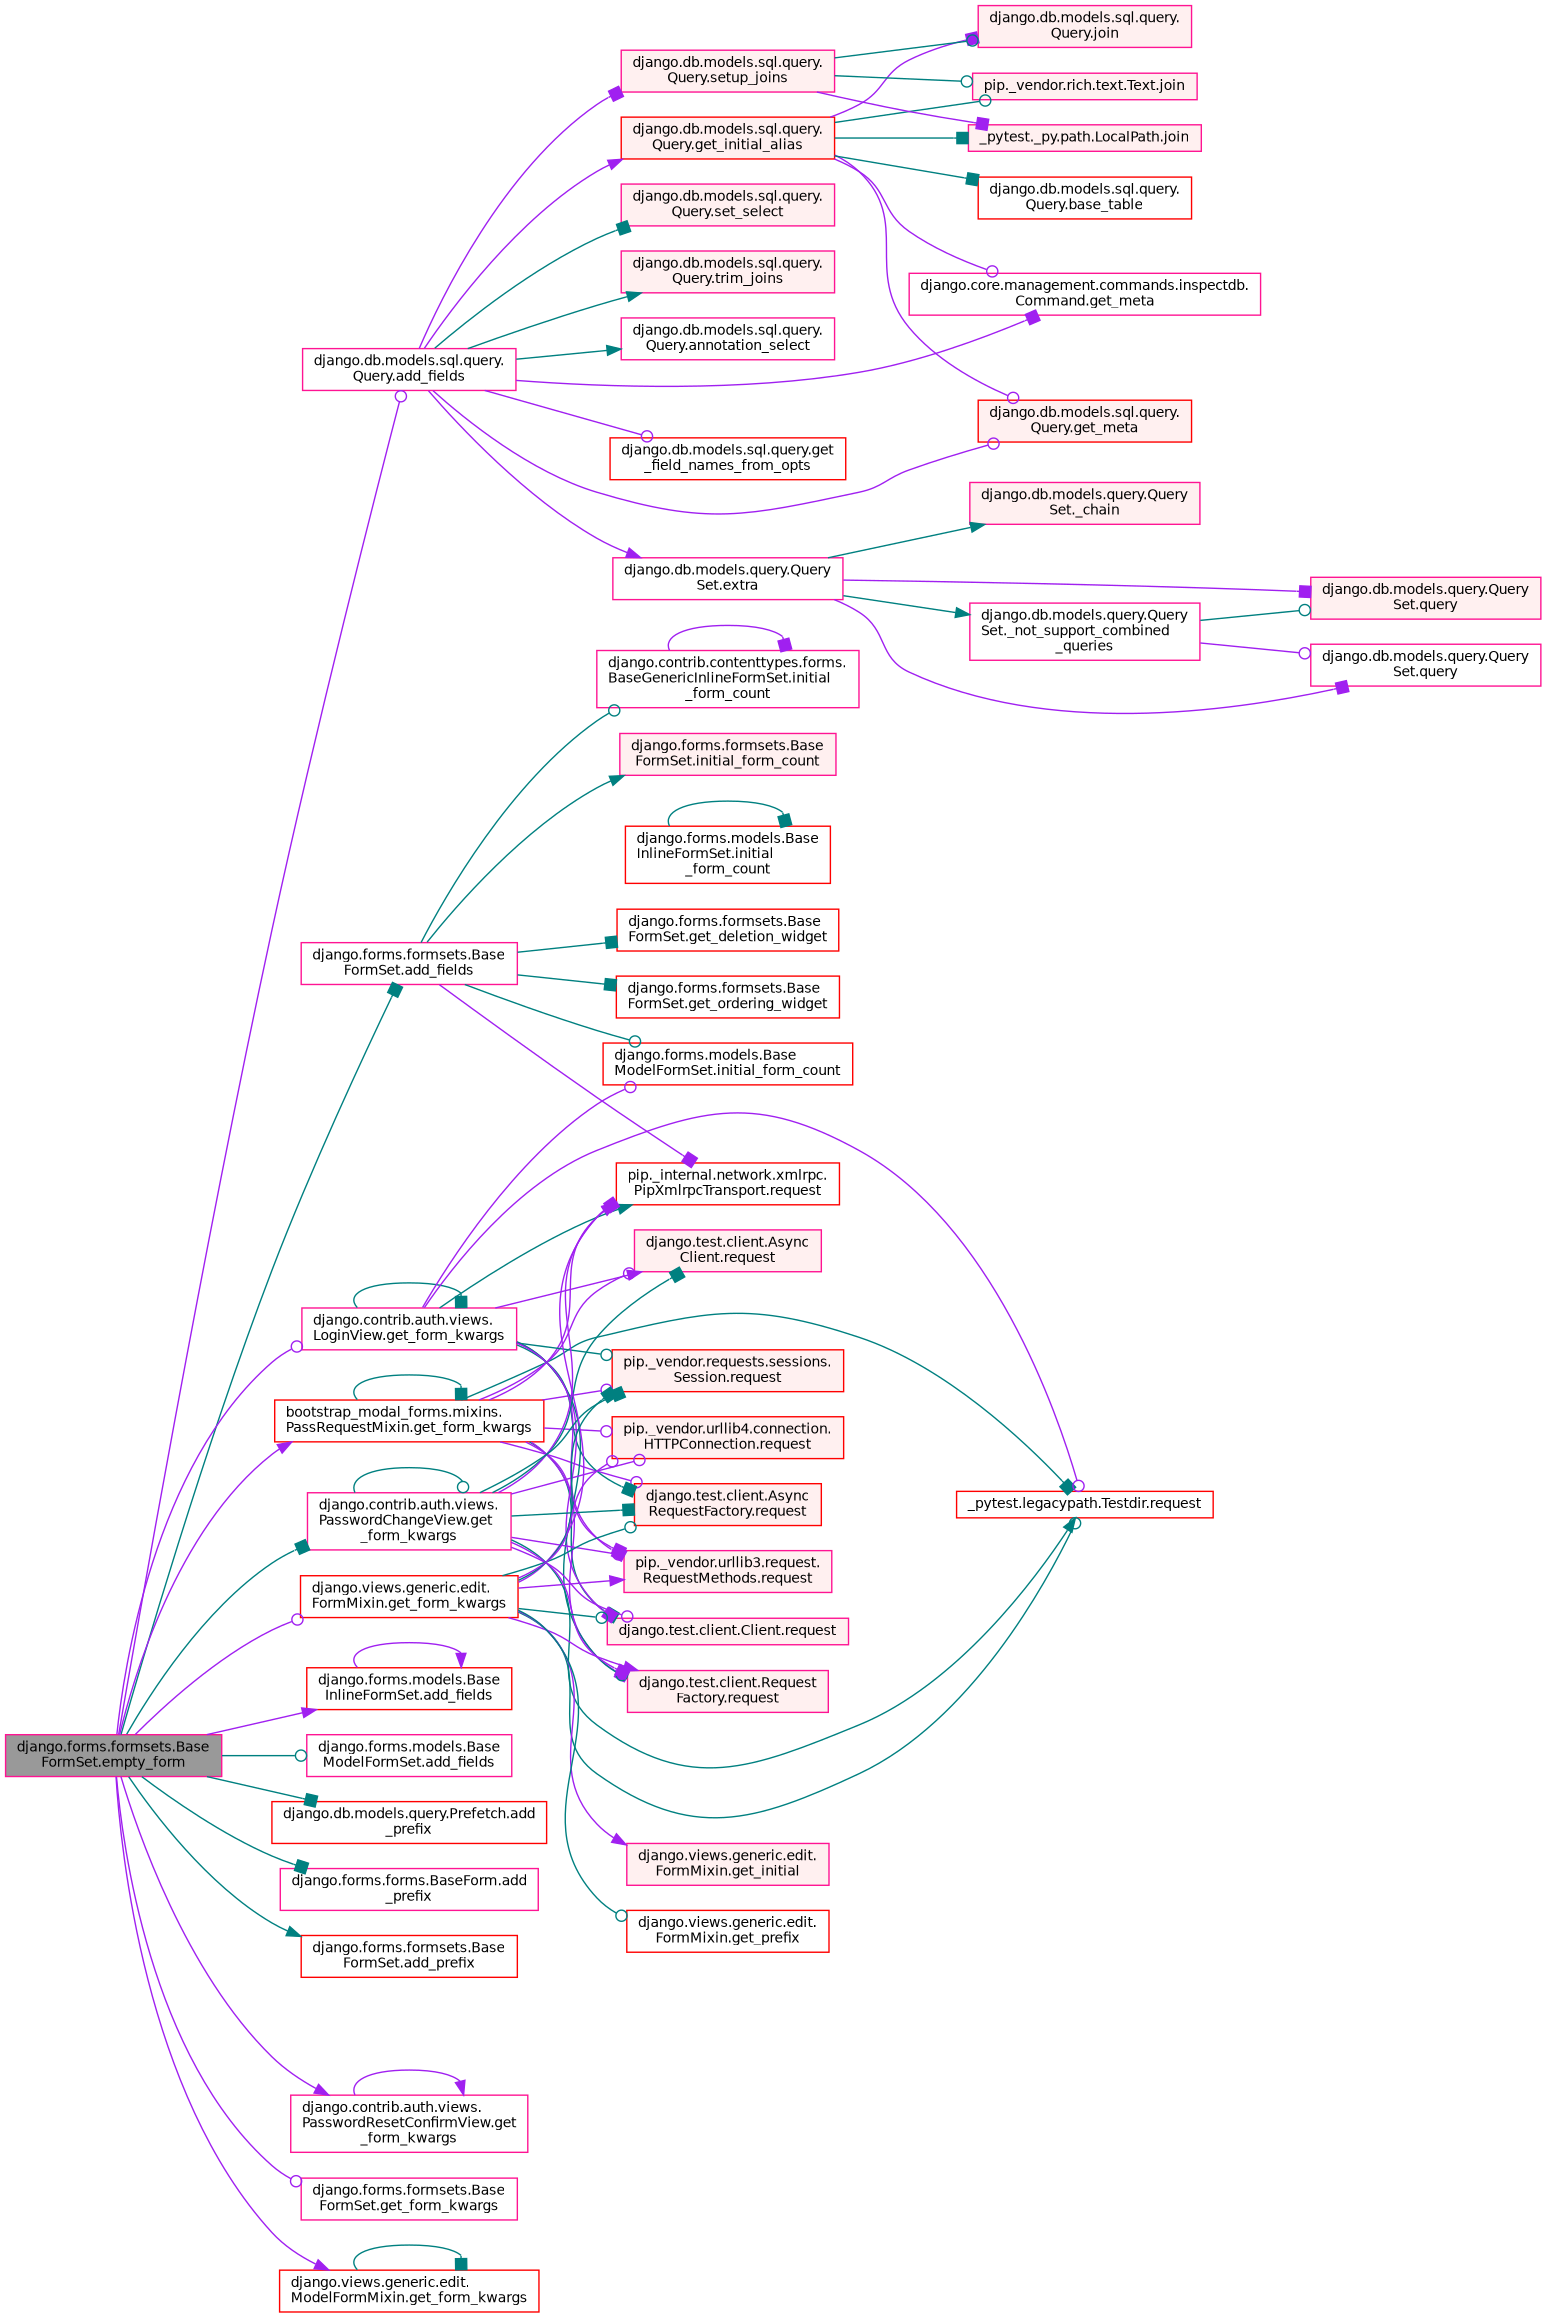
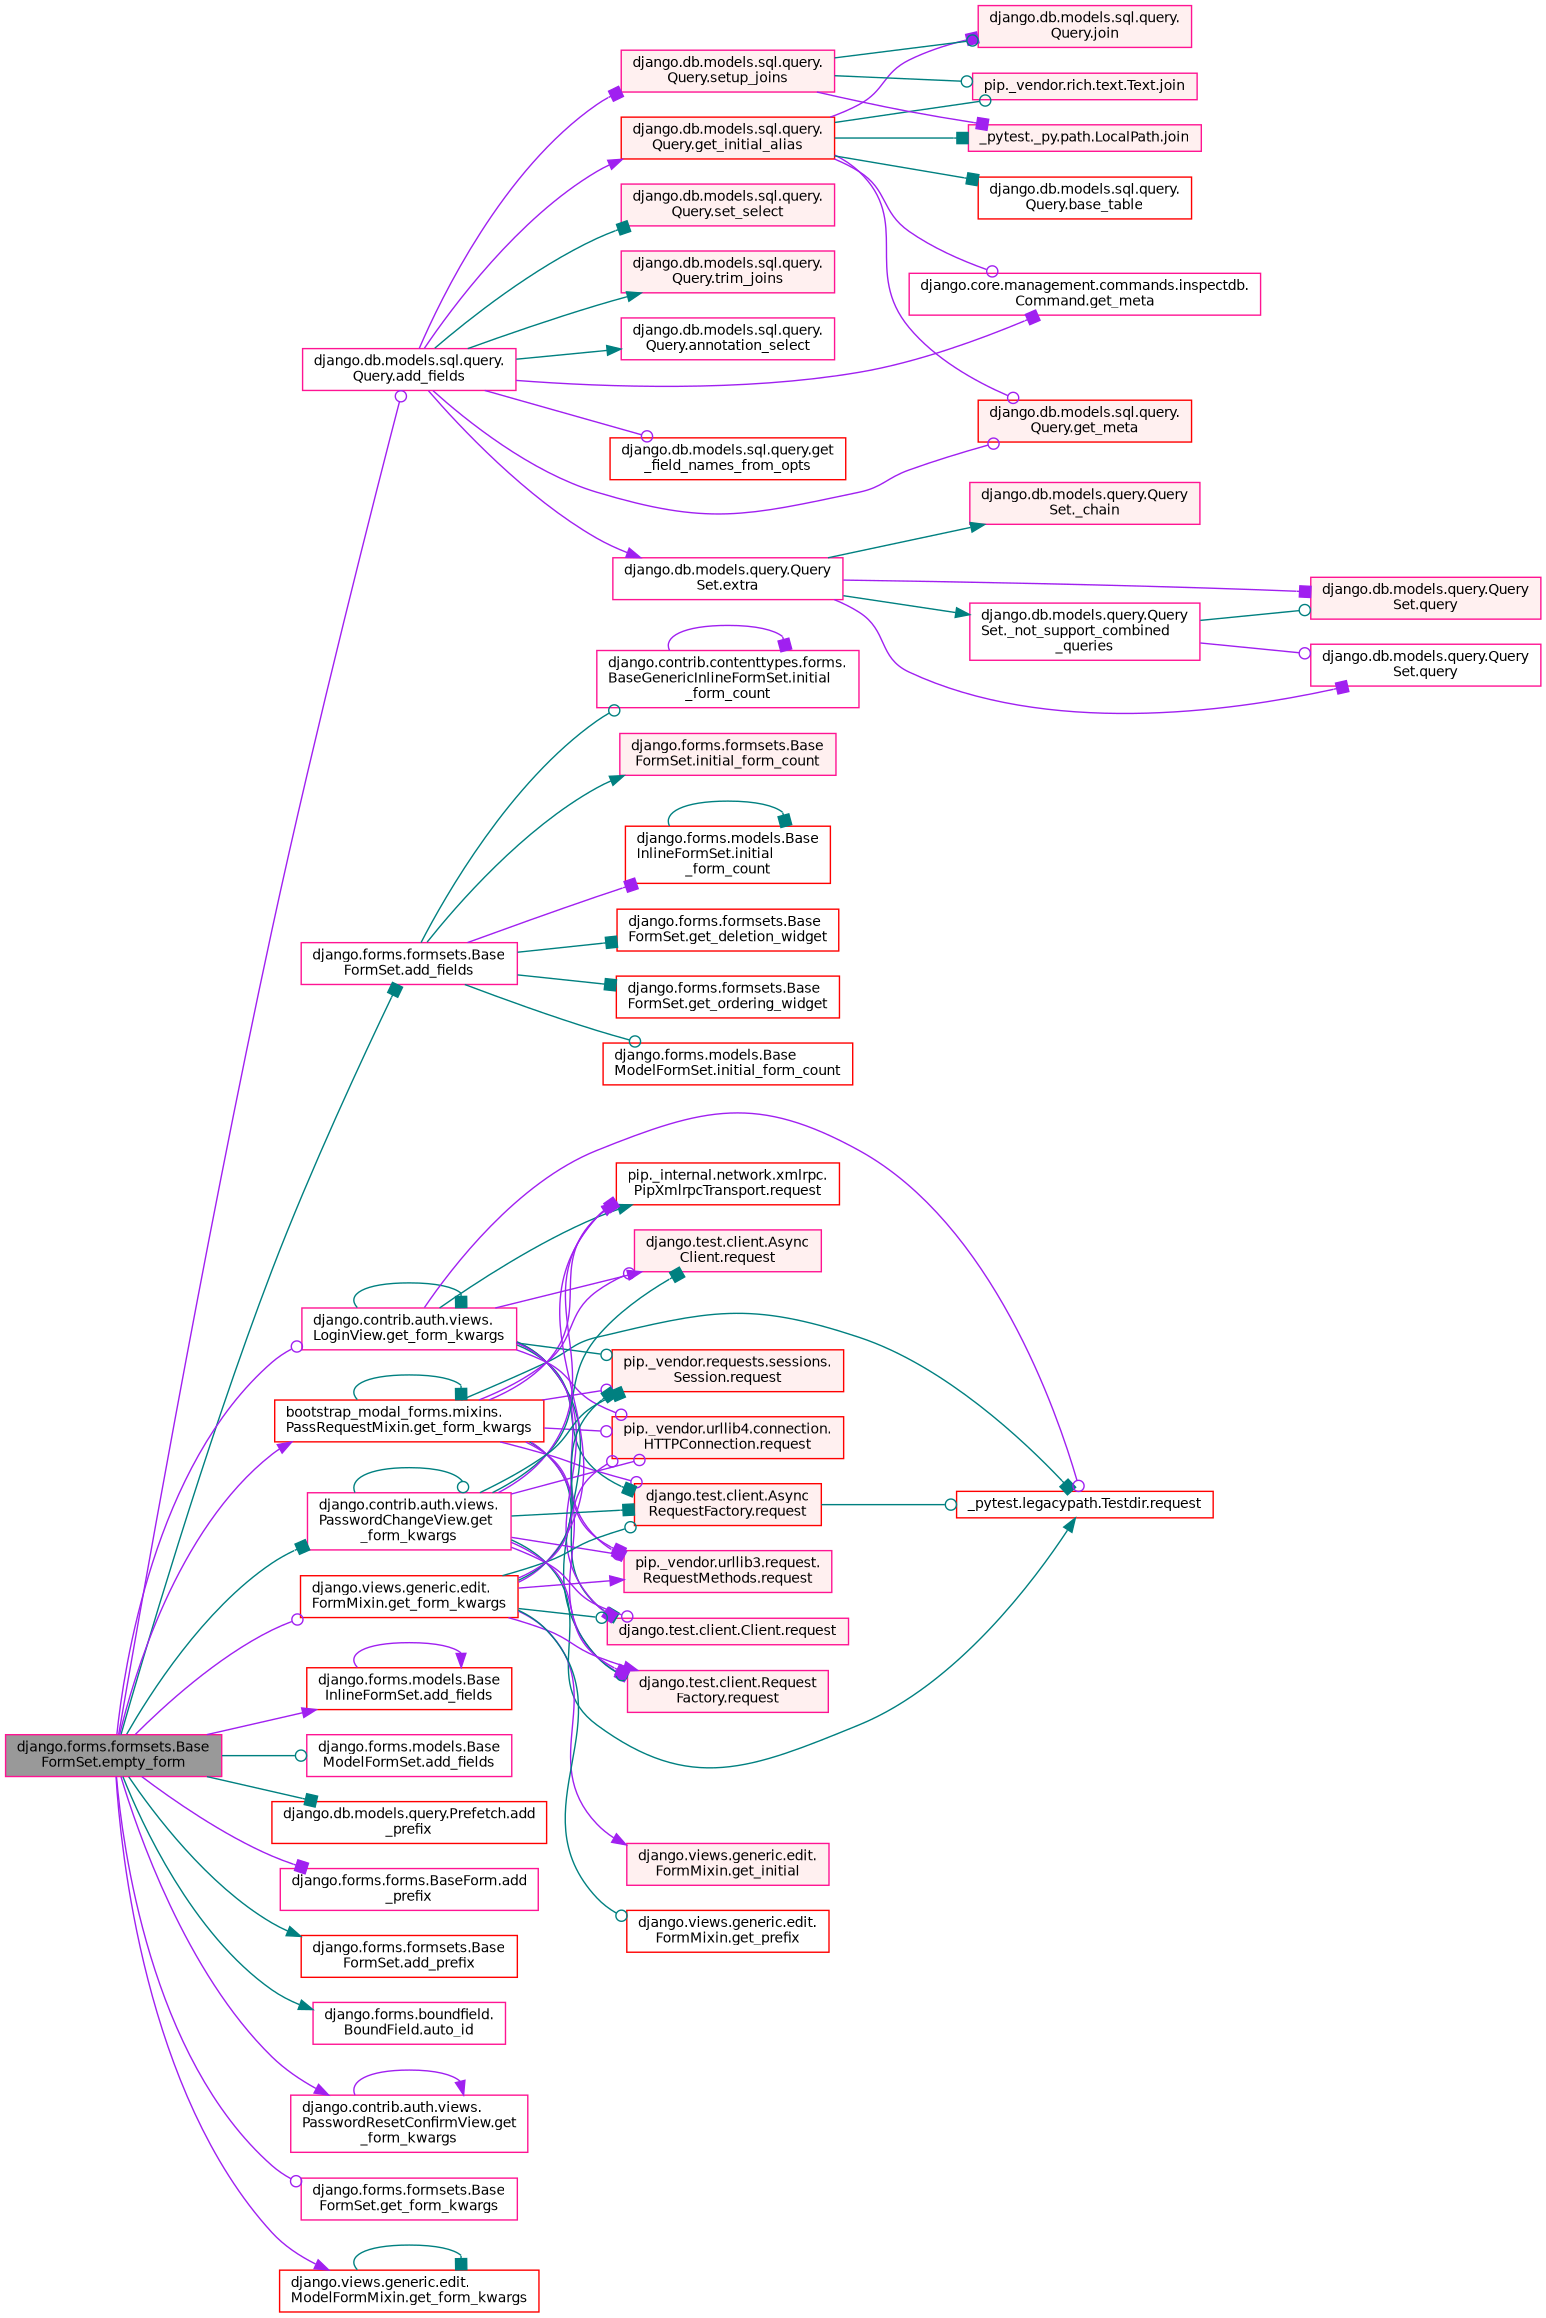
(560, 1072) -> (545, 915)
(509, 1185) -> (568, 1379)
(794, 1801) -> (883, 1505)
(214, 1826) -> (214, 1826)
none -> (409, 2023)
